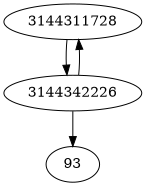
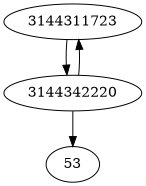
(73, 22) -> (73, 22)
(73, 93) -> (73, 93)
(73, 164) -> (73, 164)
